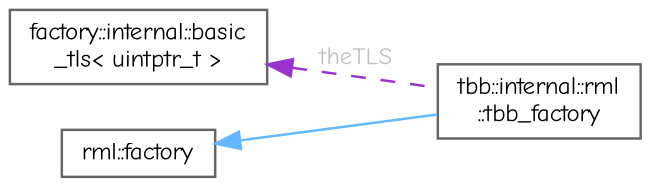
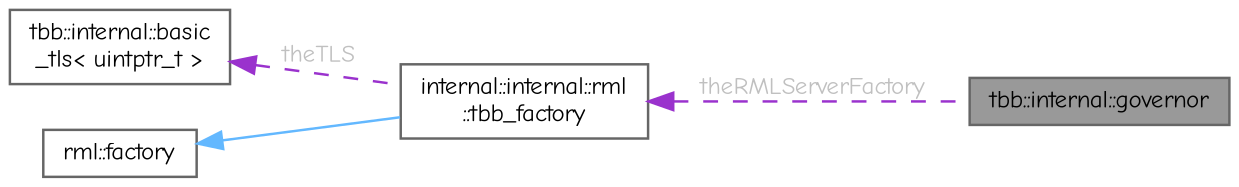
(139, 47) -> (120, 47)
(539, 101) -> (524, 101)
none -> (1100, 101)
